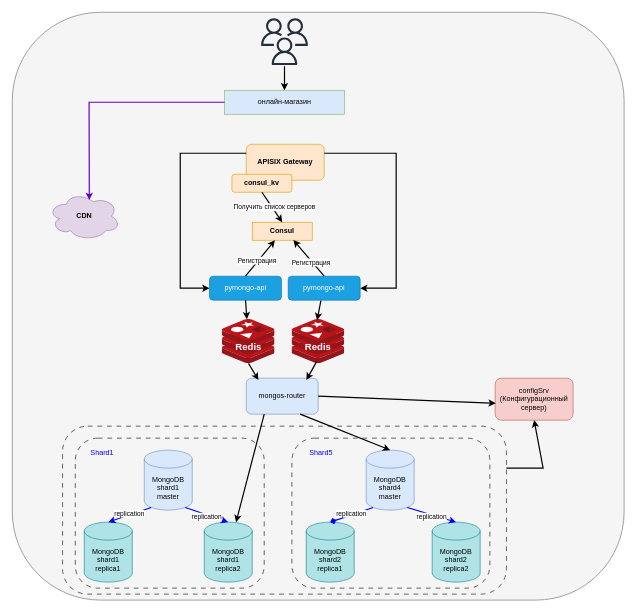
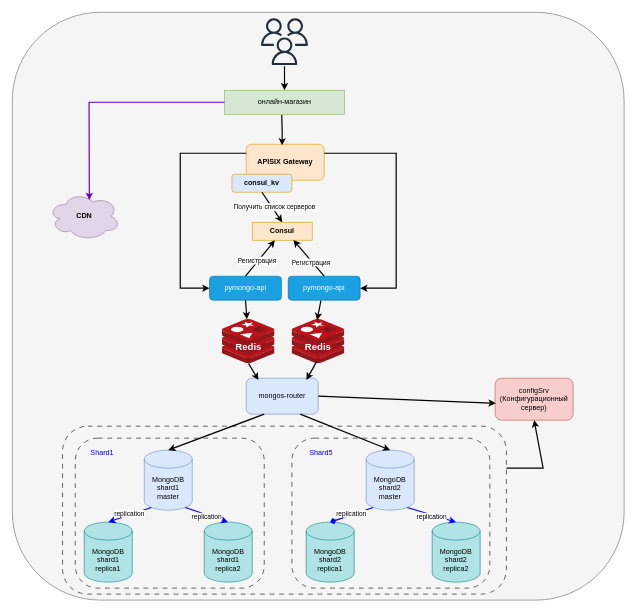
(285, 102) -> (285, 102)
none -> (282, 127)
(262, 183) -> (262, 183)
(251, 466) -> (219, 431)
(390, 488) -> (390, 488)
